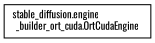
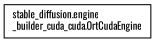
(78, 21) -> (78, 21)
